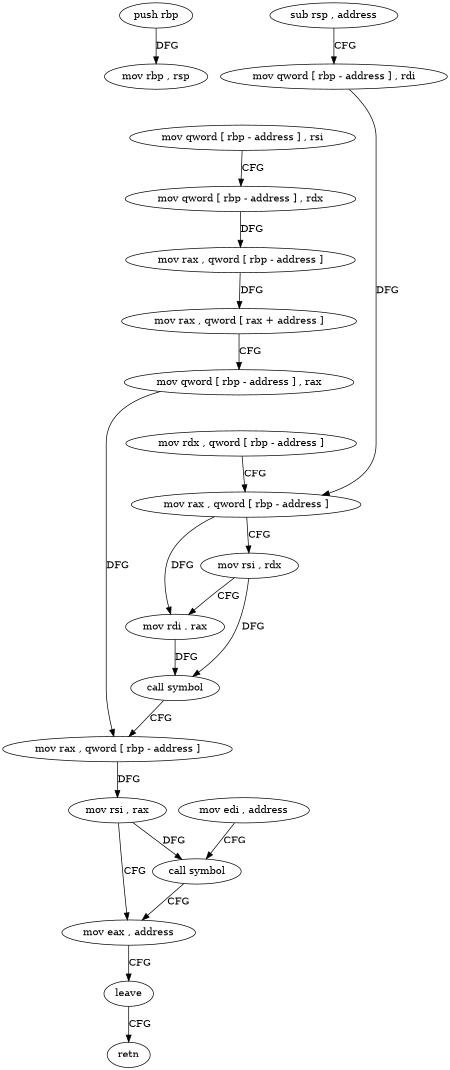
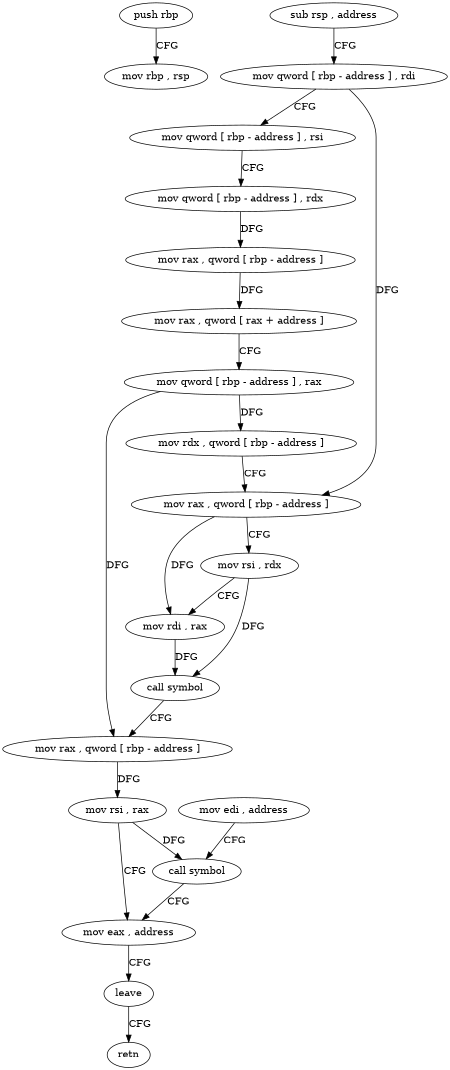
(167, 46) -> (167, 46)
none -> (291, 105)
none -> (240, 409)
